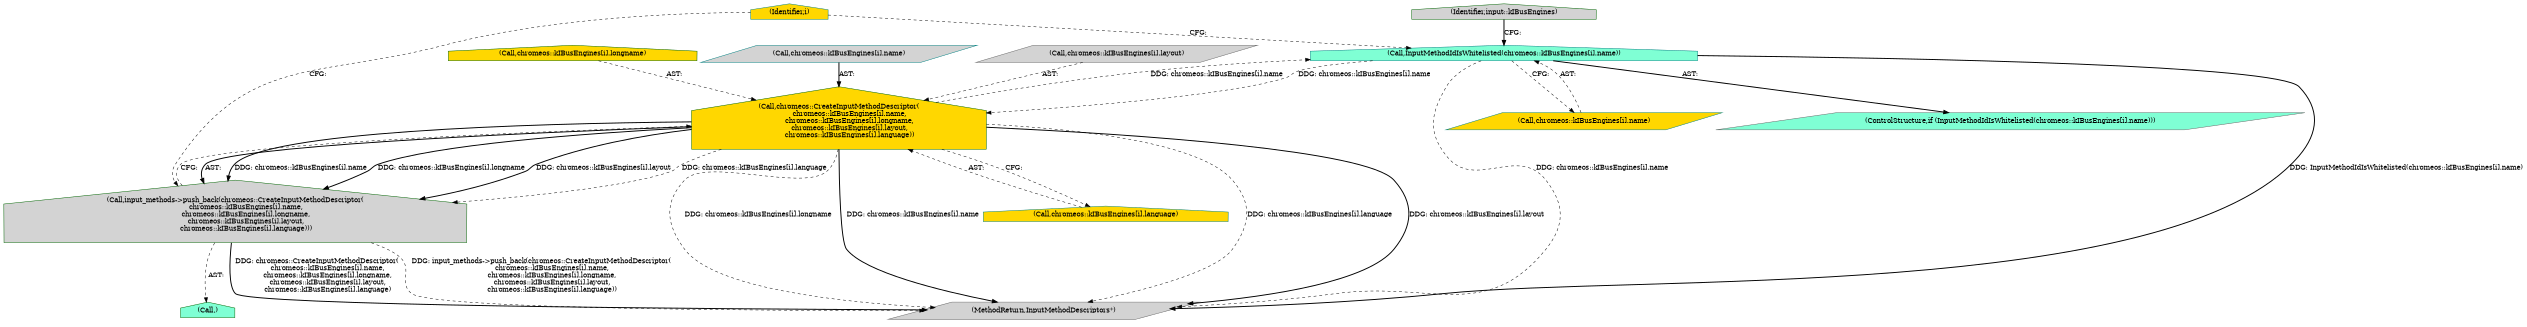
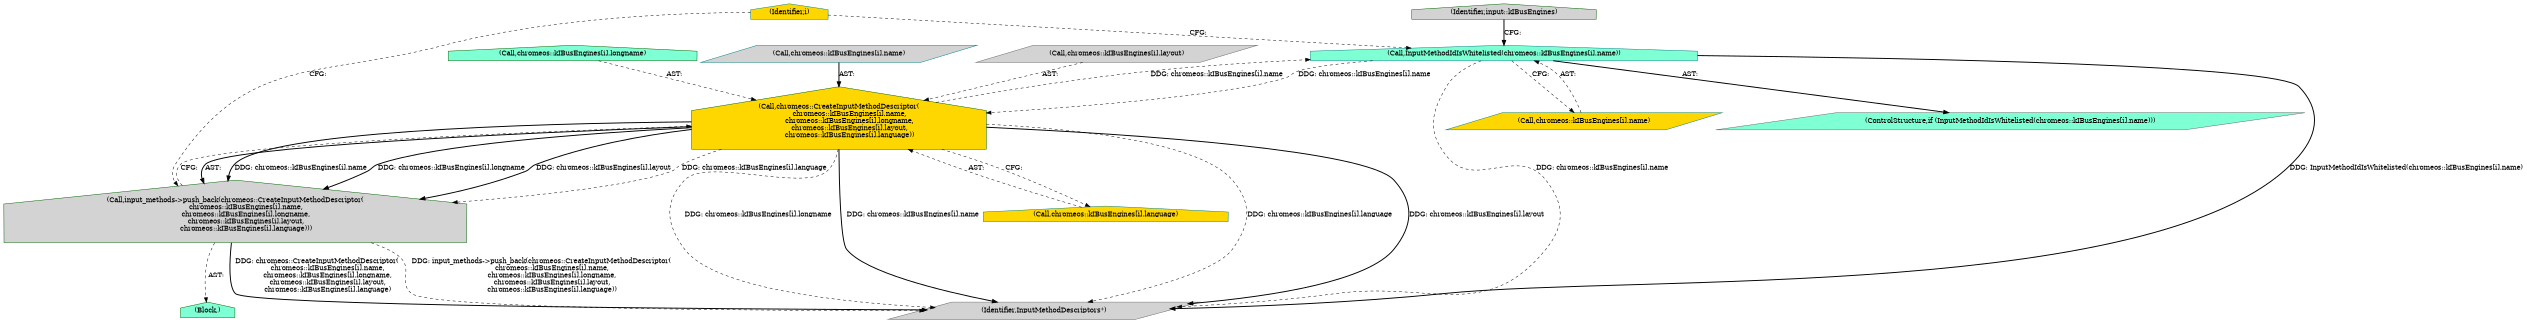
(573, 54) -> (573, 54)
(208, 311) -> (208, 311)
(1044, 311) -> (1044, 311)
